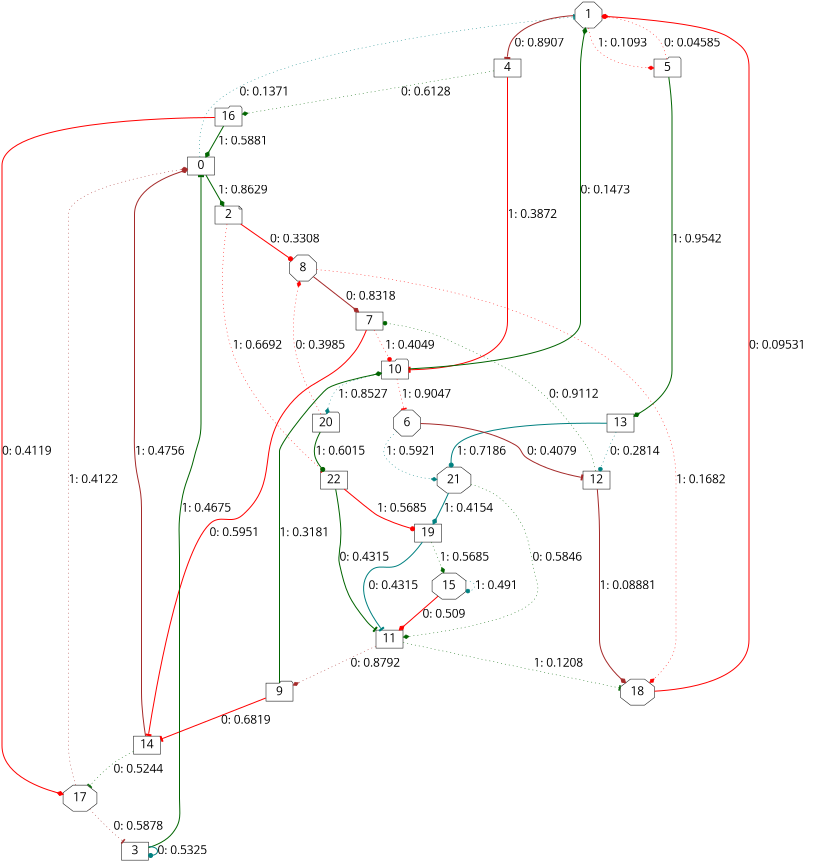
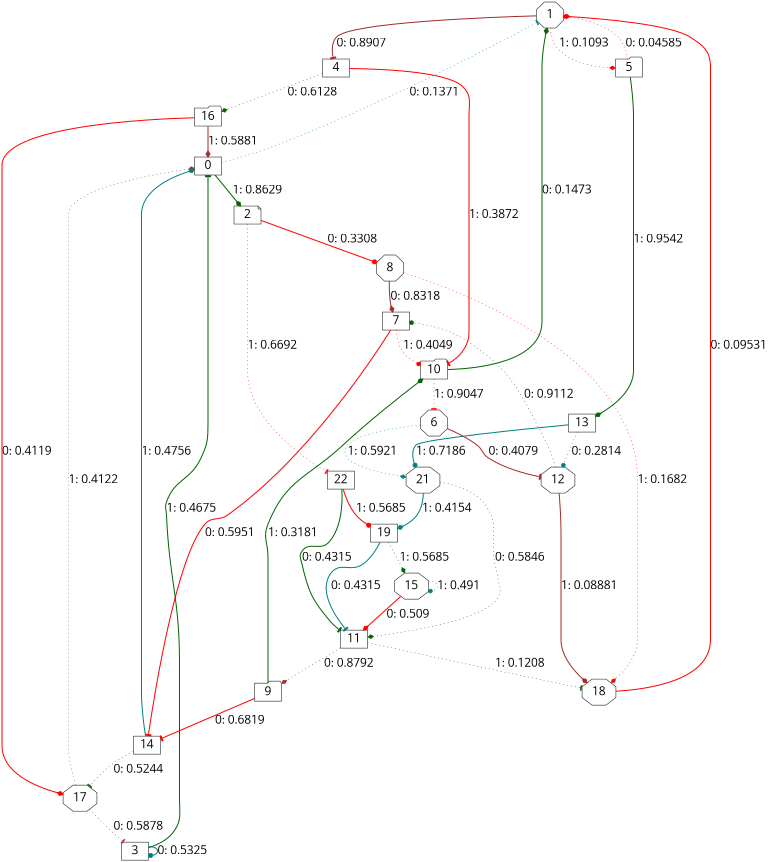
(216, 139) -> (208, 139)
(326, 423) -> none
(134, 442) -> (142, 441)
(596, 480) -> (558, 480)
